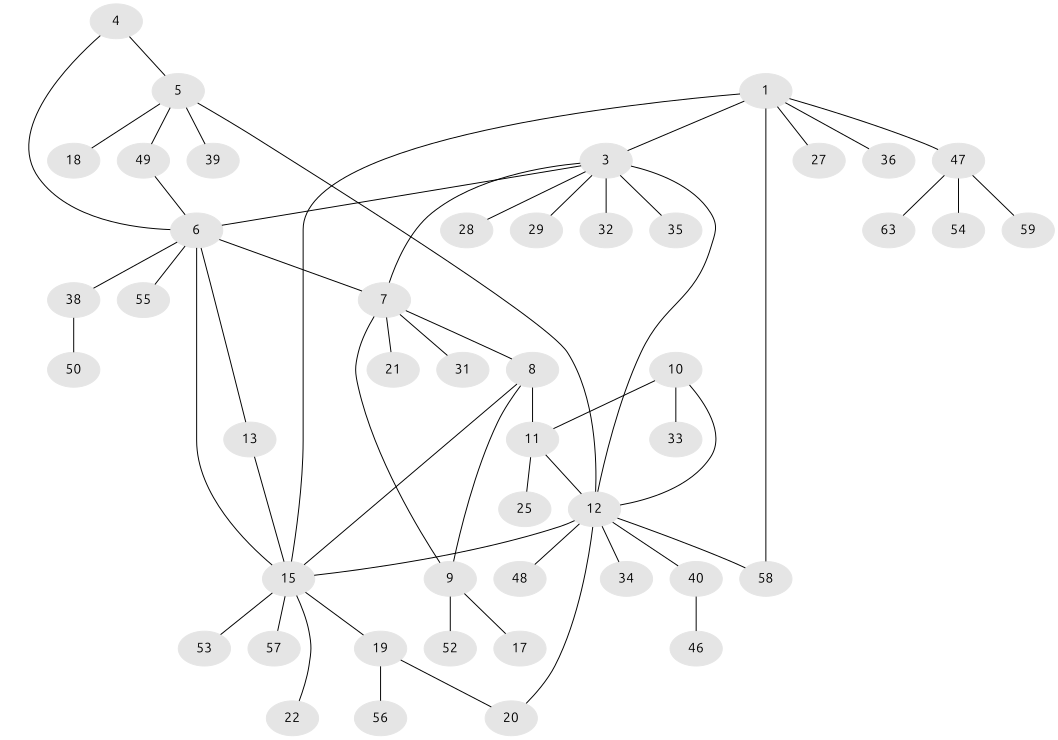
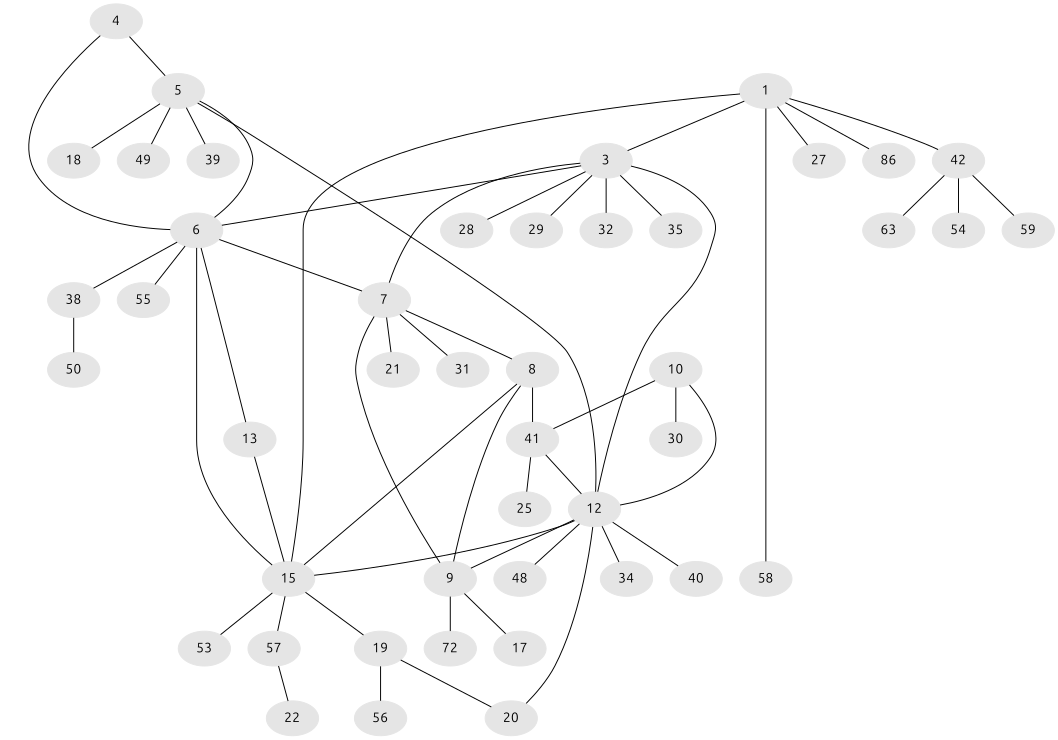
(889, 161) -> (889, 161)
(959, 161) -> (959, 161)
(170, 196) -> (252, 154)
(533, 439) -> (533, 439)
(676, 439) -> (676, 439)
(682, 542) -> (522, 544)
(311, 648) -> (283, 684)
(450, 649) -> (450, 649)
(696, 649) -> none
